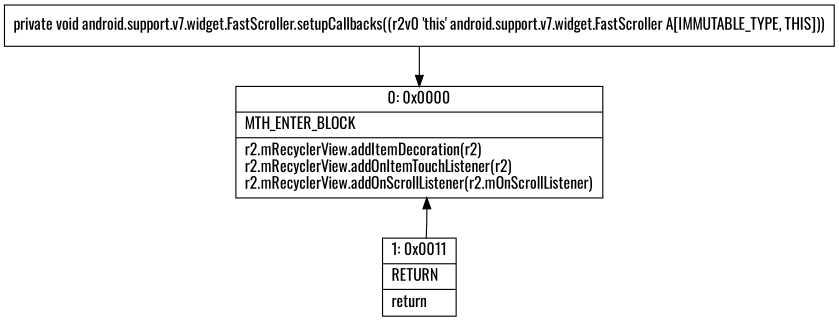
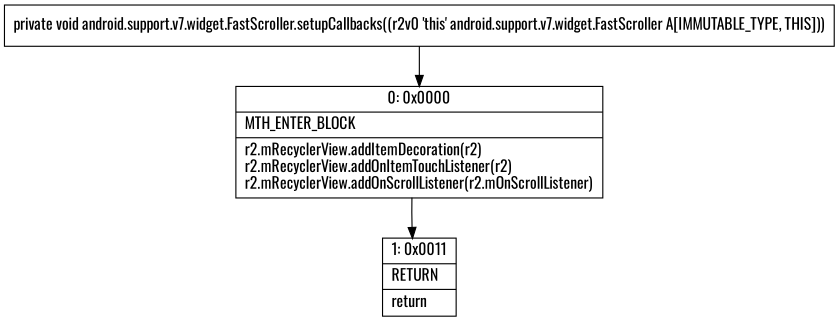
(427, 224) -> (412, 212)
